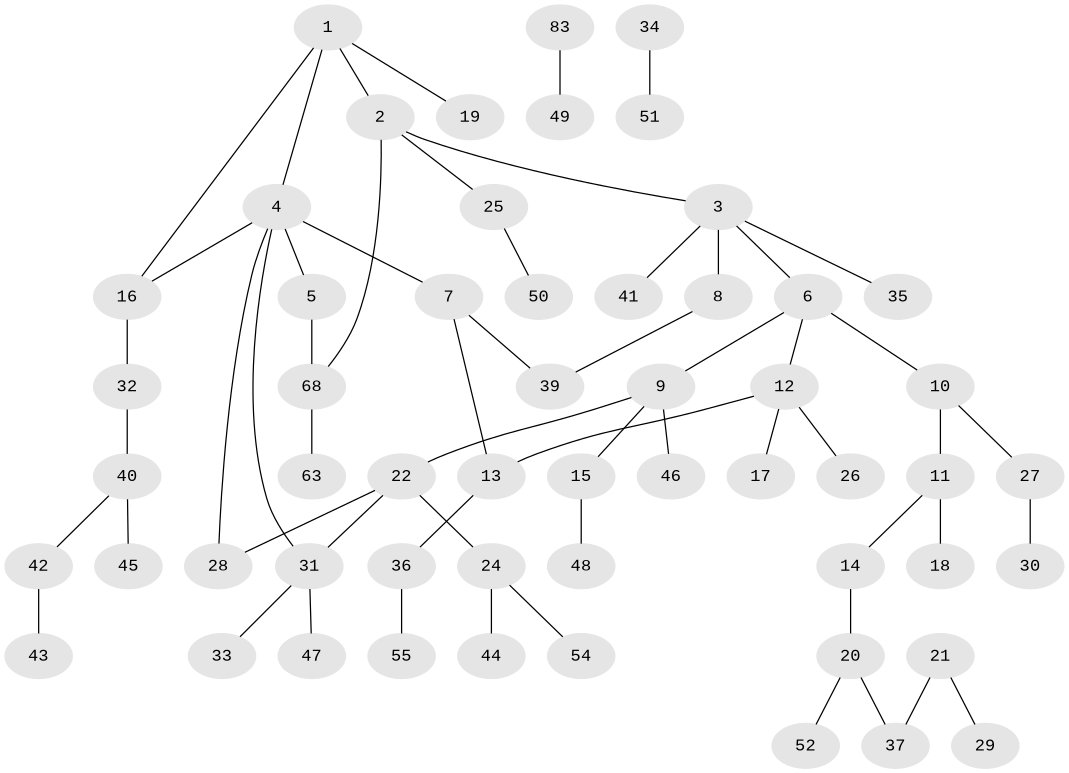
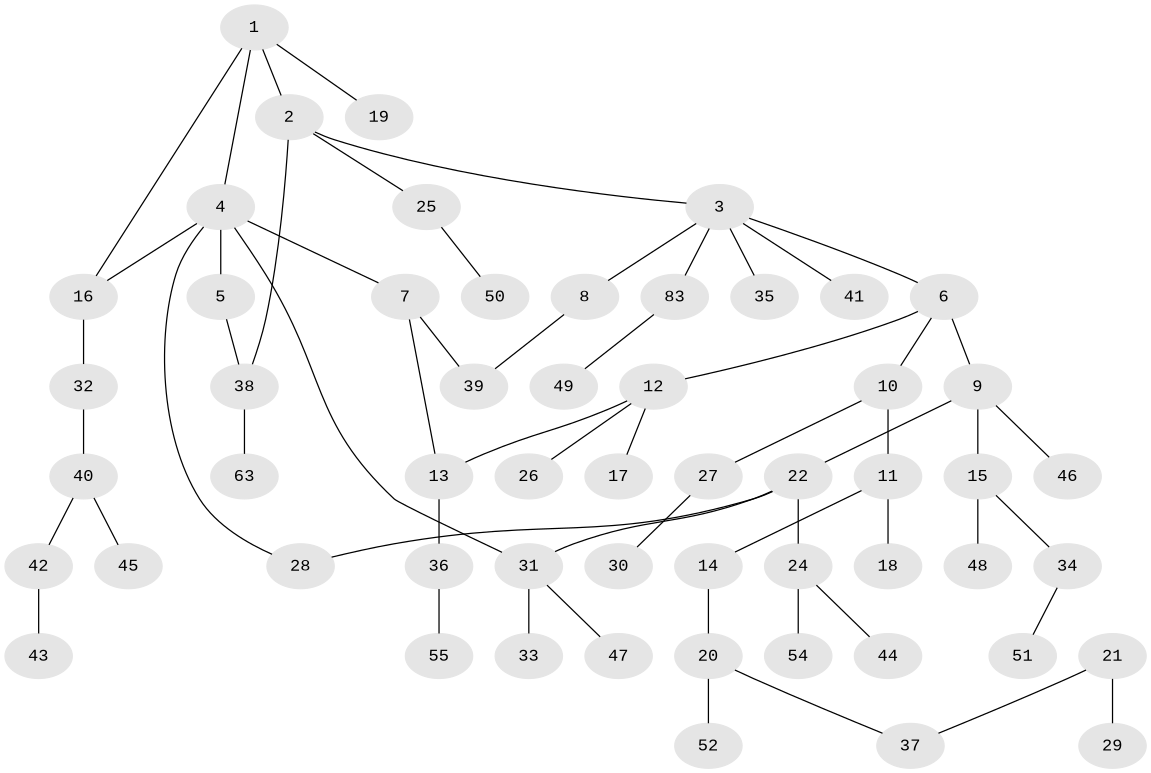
none -> (697, 252)
(312, 387) -> (244, 387)
none -> (1023, 521)
